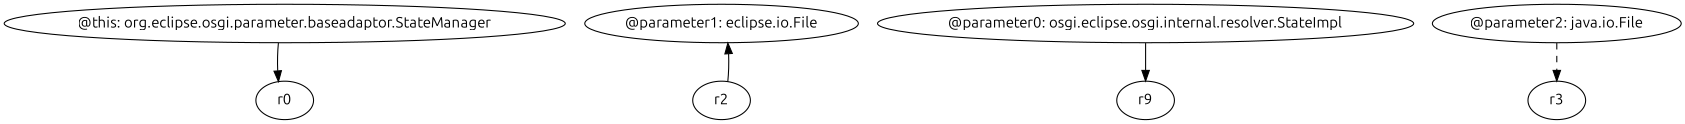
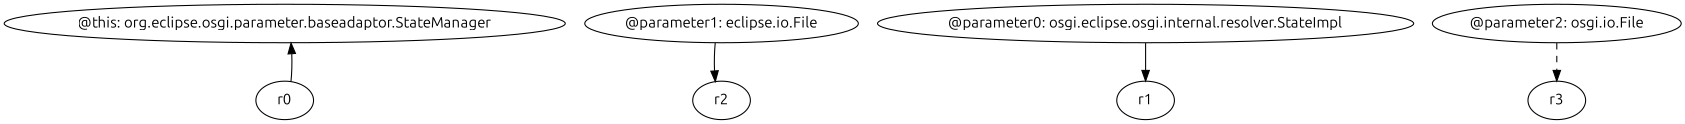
(1557, 23) -> (1557, 23)
(278, 57) -> (292, 68)
(729, 68) -> (714, 57)
(1146, 100) -> (1146, 100)
